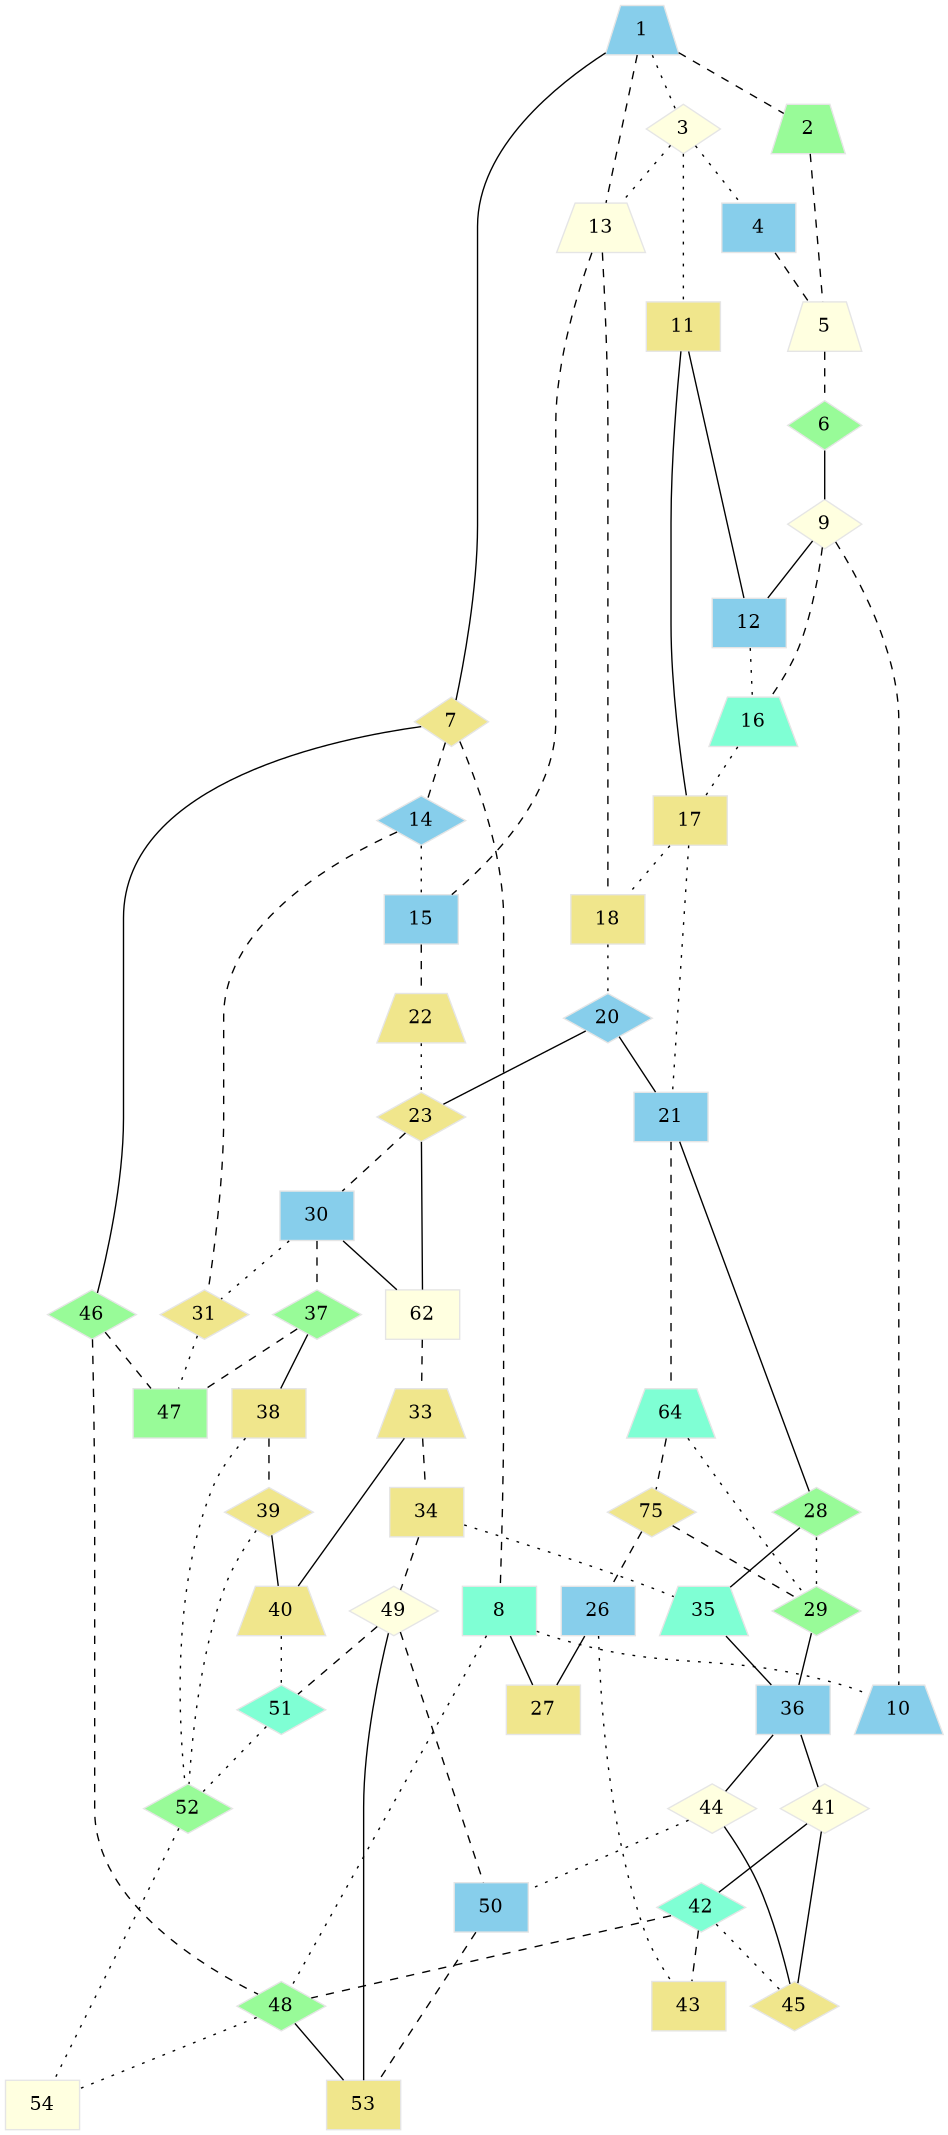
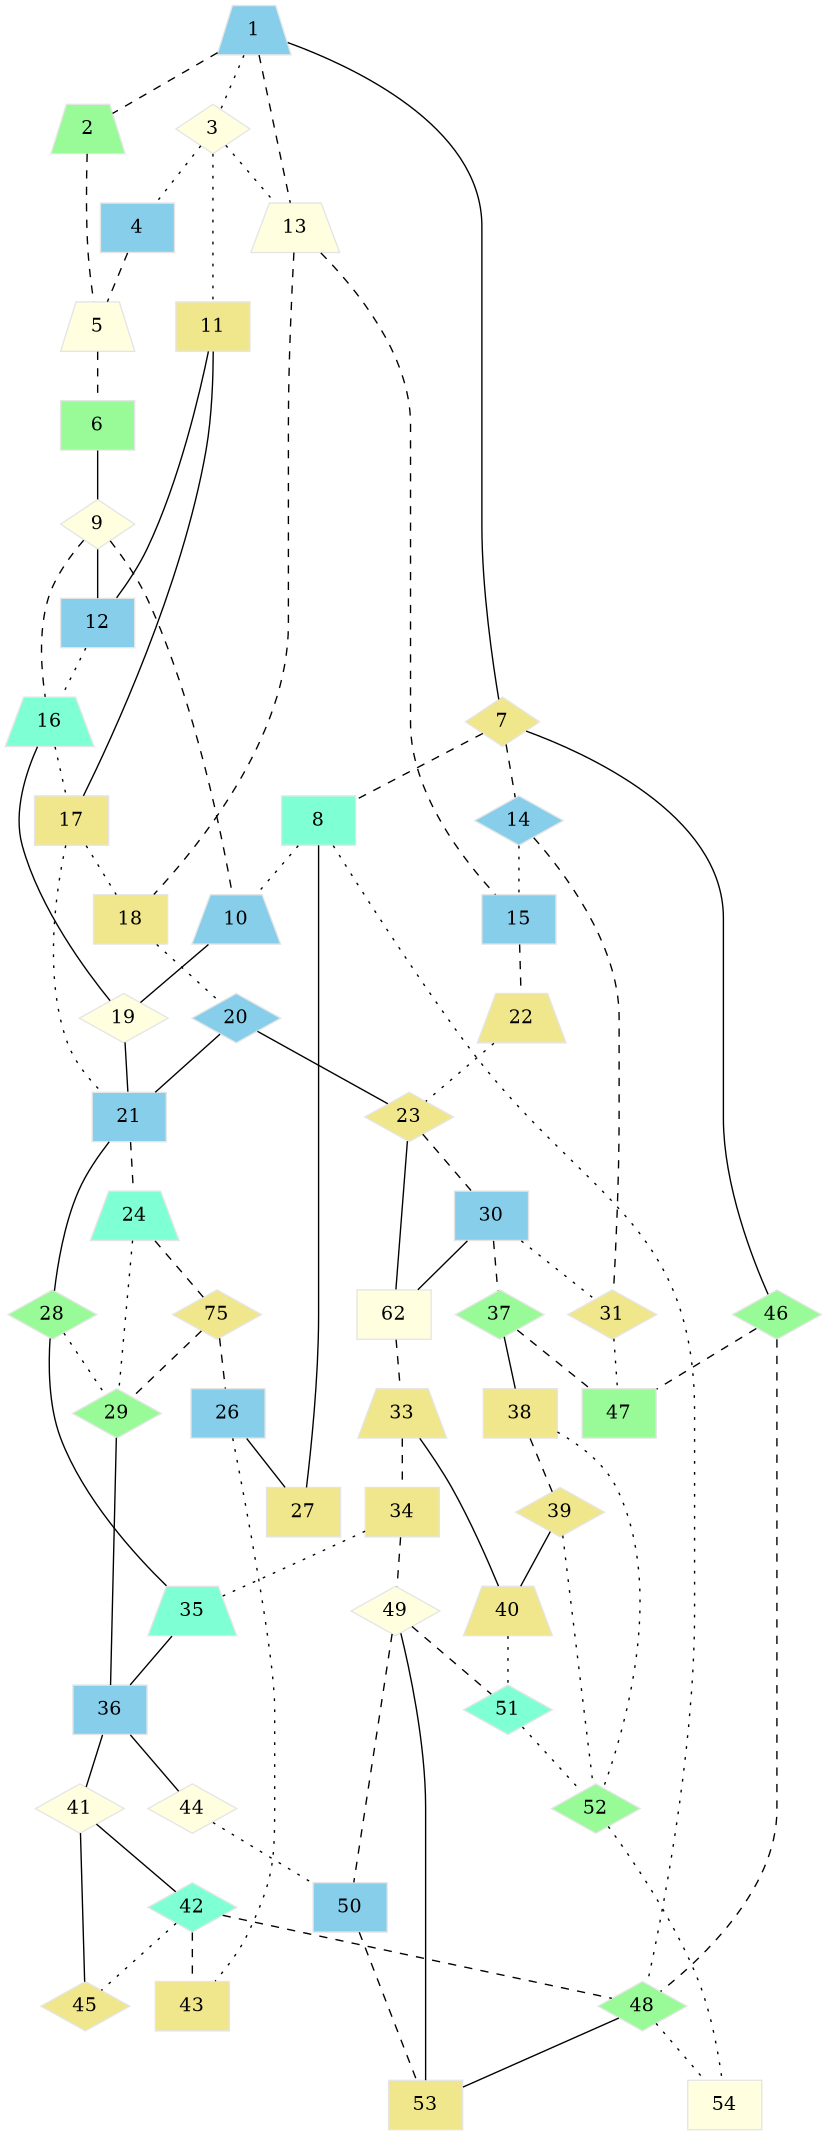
(825, 425) -> (98, 425)
none -> (124, 1018)
(671, 1413) -> (135, 1216)
(765, 1902) -> none
